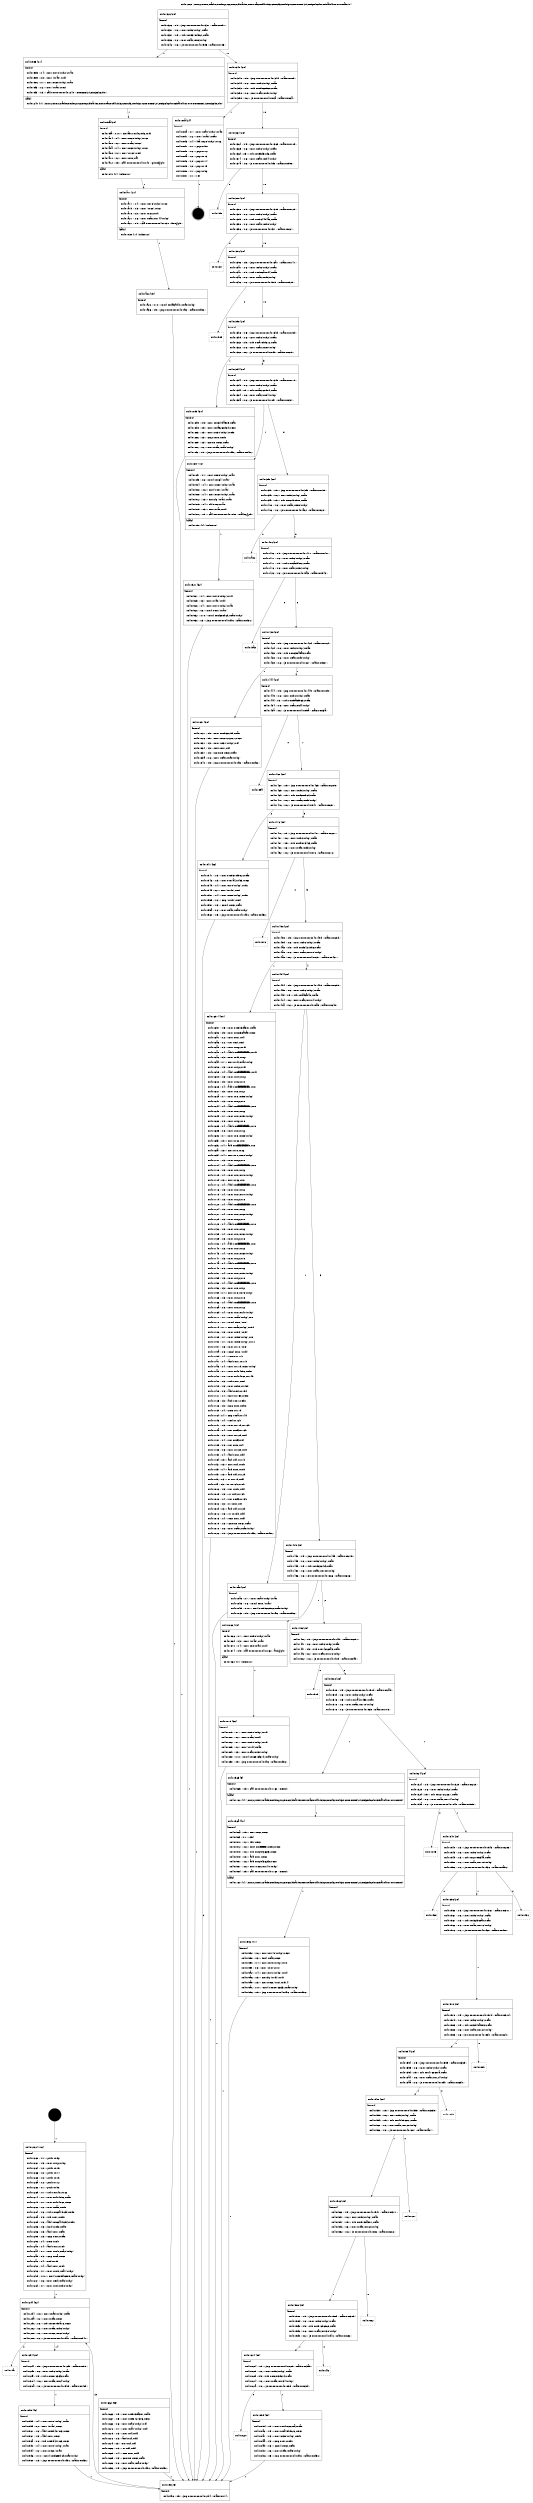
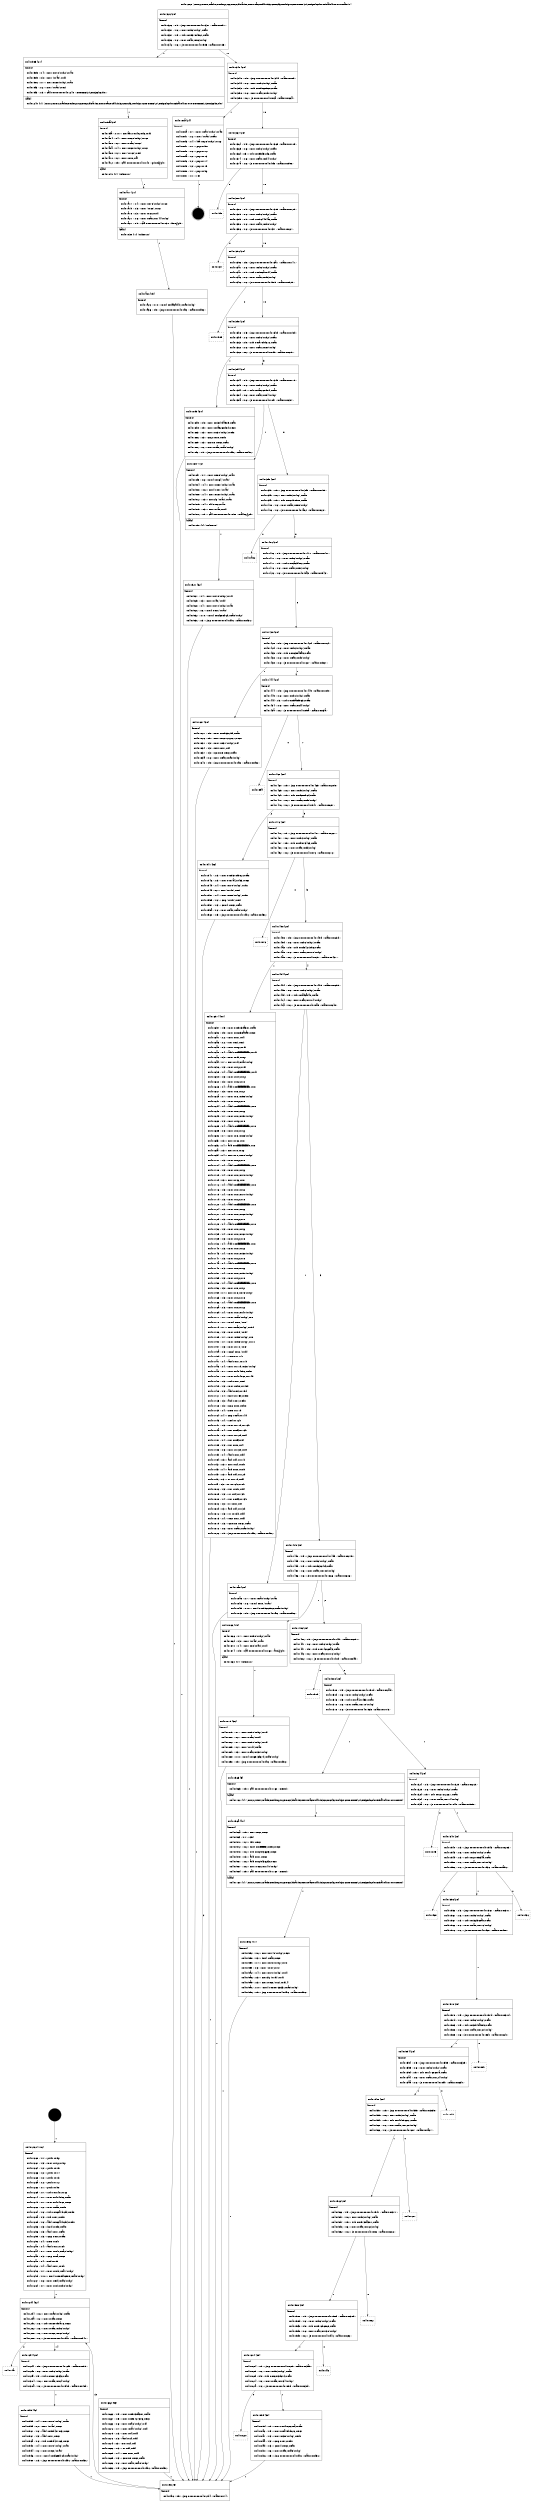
(250, 648) -> none
